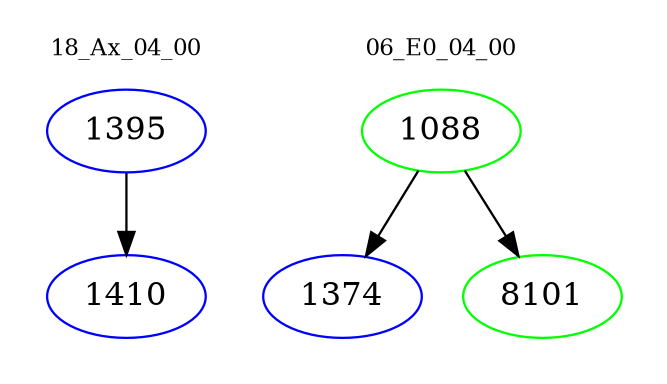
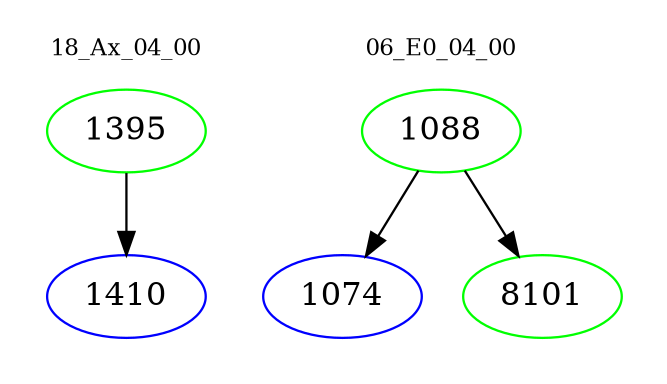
(126, 131) -> (126, 131)
(342, 297) -> (342, 297)
